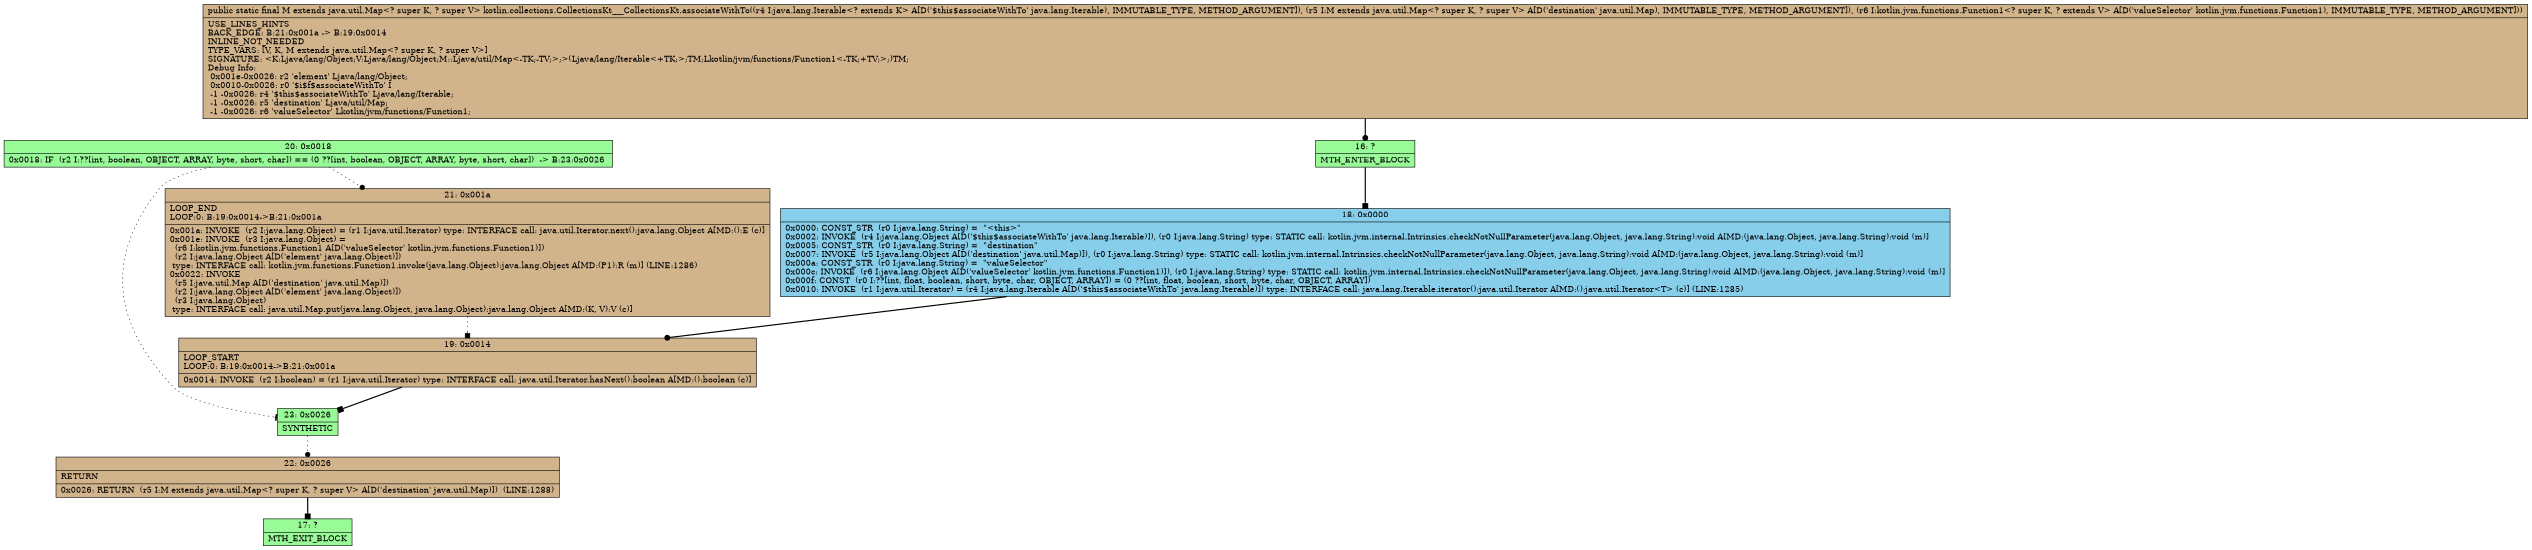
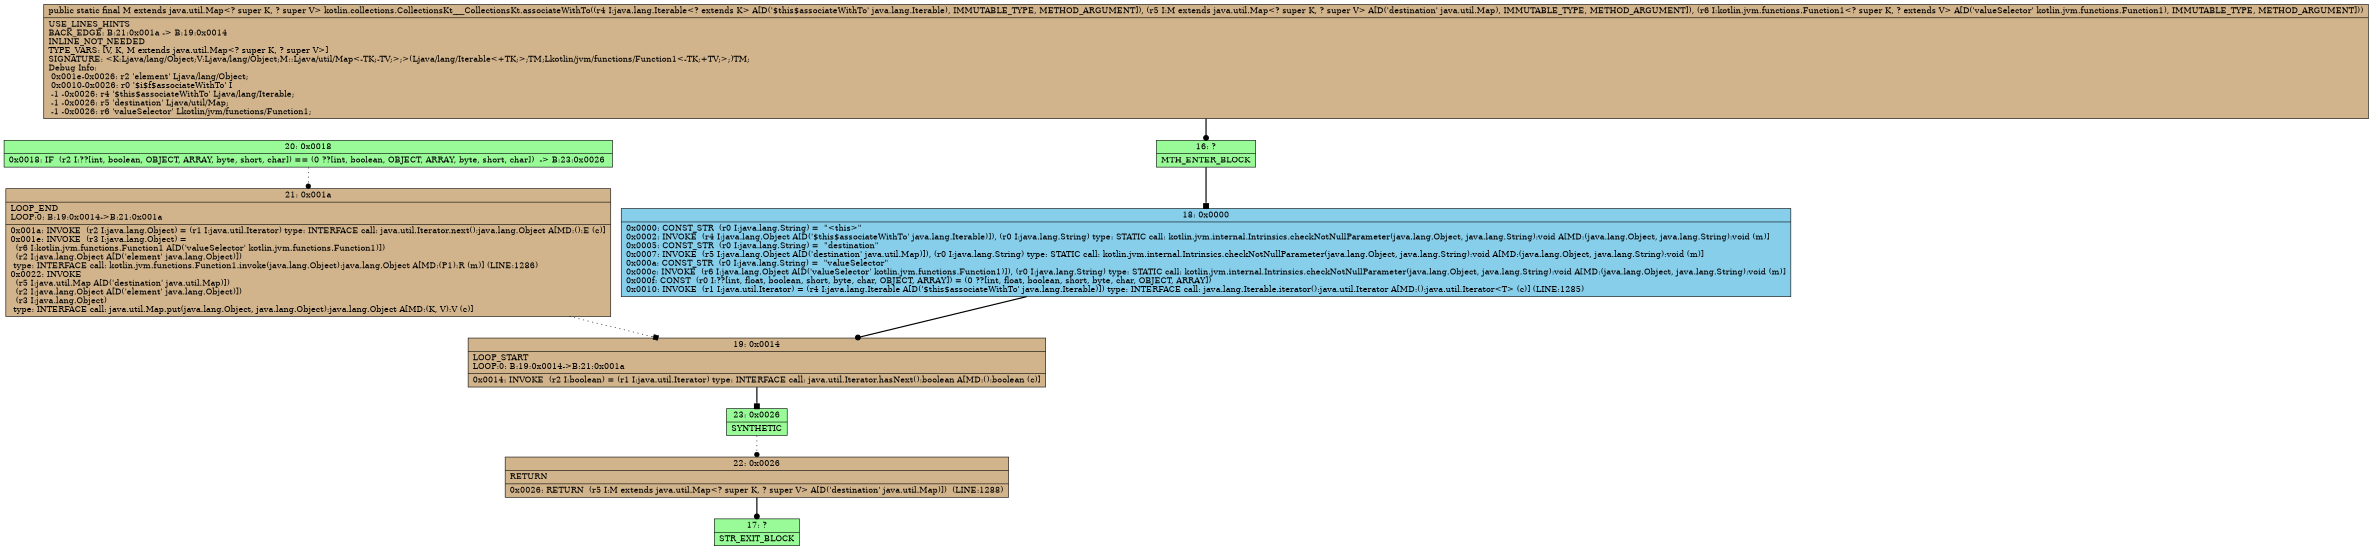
(128, 315) -> none
(308, 505) -> (757, 506)
(308, 539) -> (757, 539)
